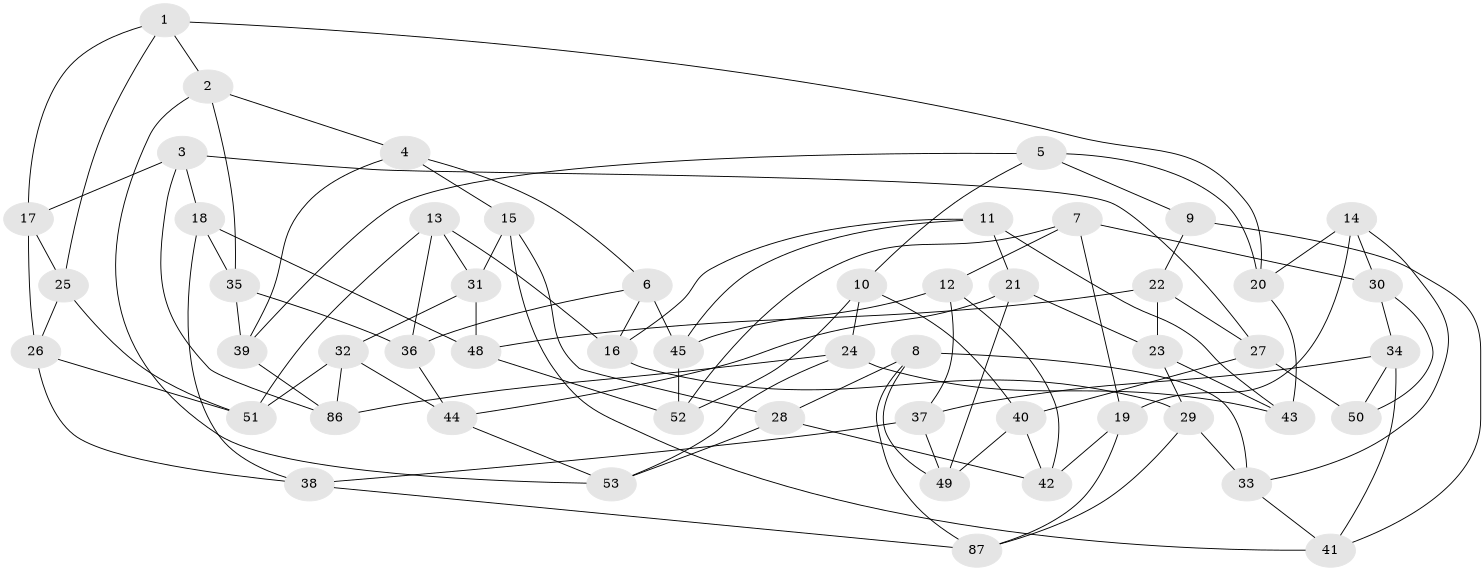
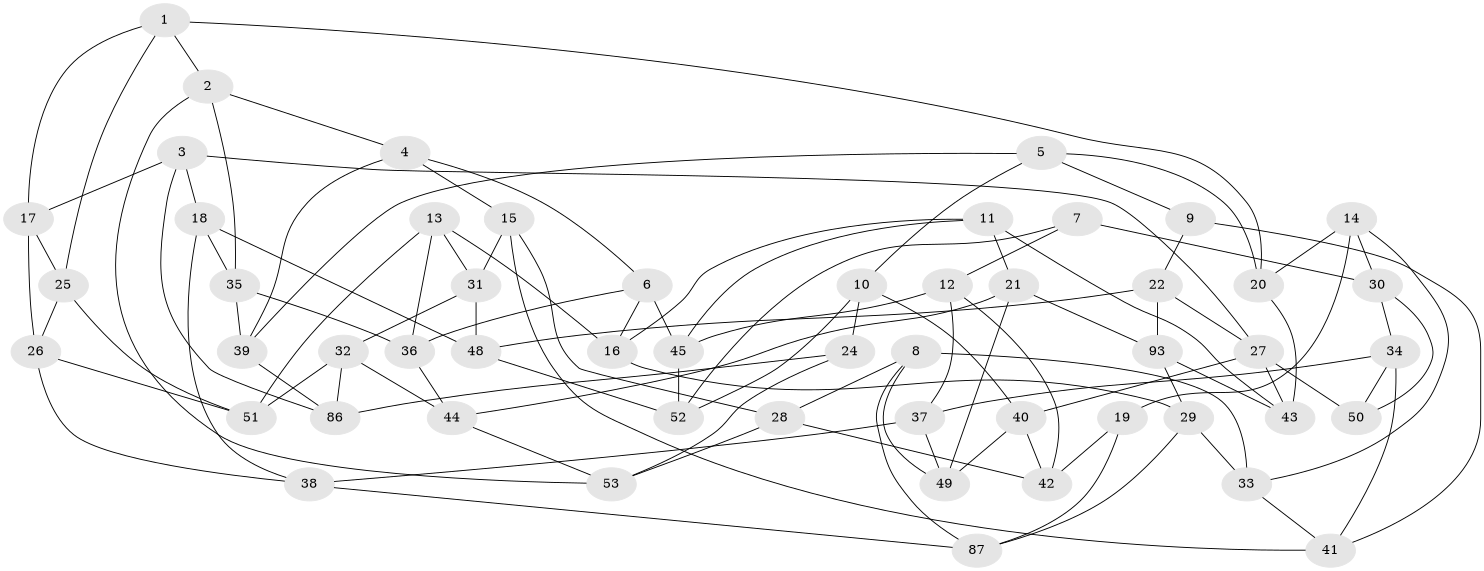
(1100, 319) -> none
(1157, 352) -> (1157, 352)
(1017, 390) -> (1276, 387)
